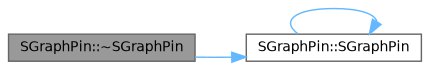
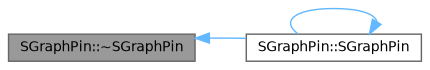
(213, 57) -> (228, 38)
